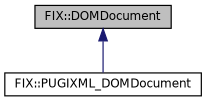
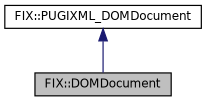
(103, 57) -> (103, 57)
